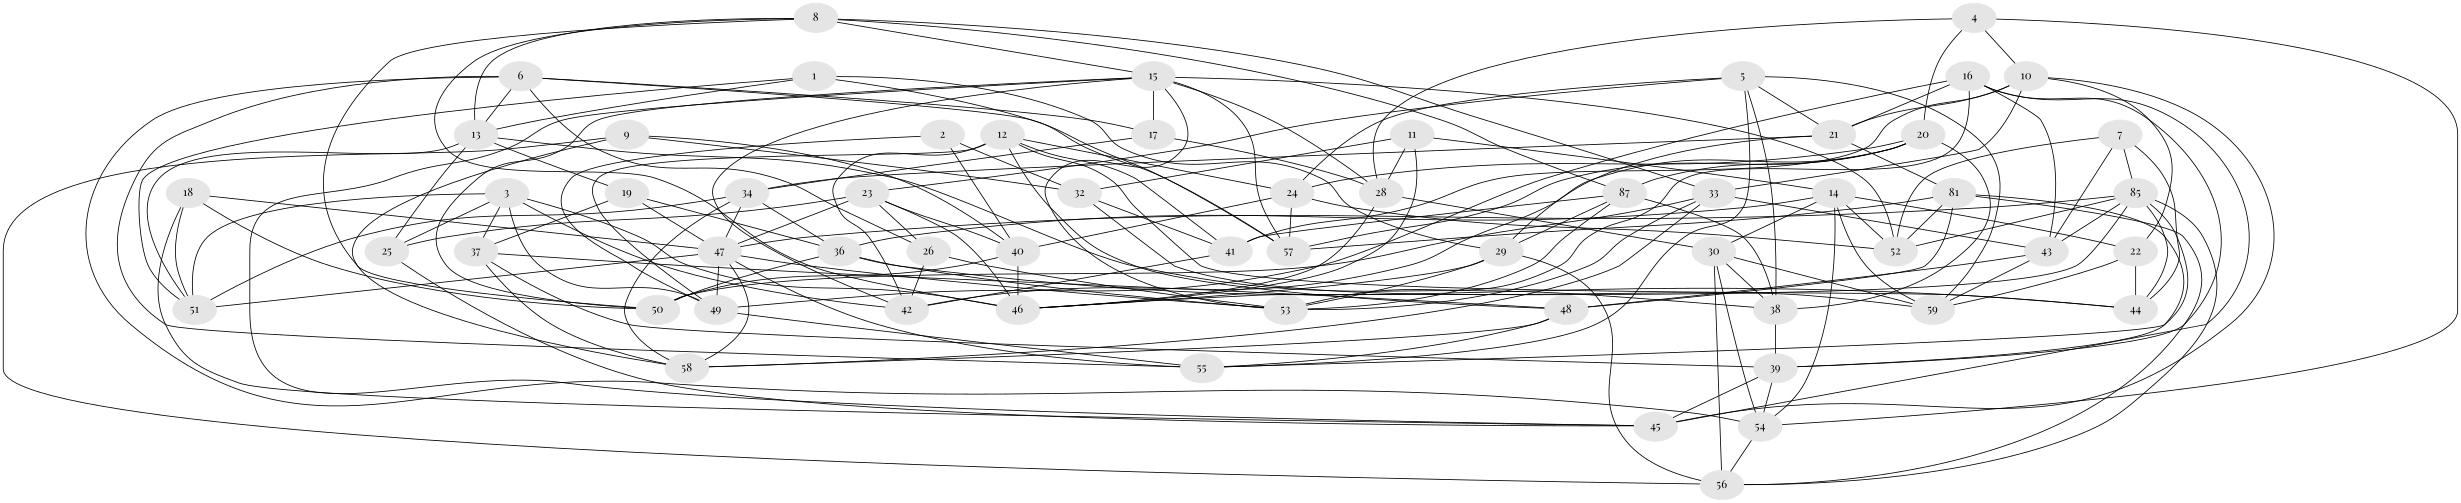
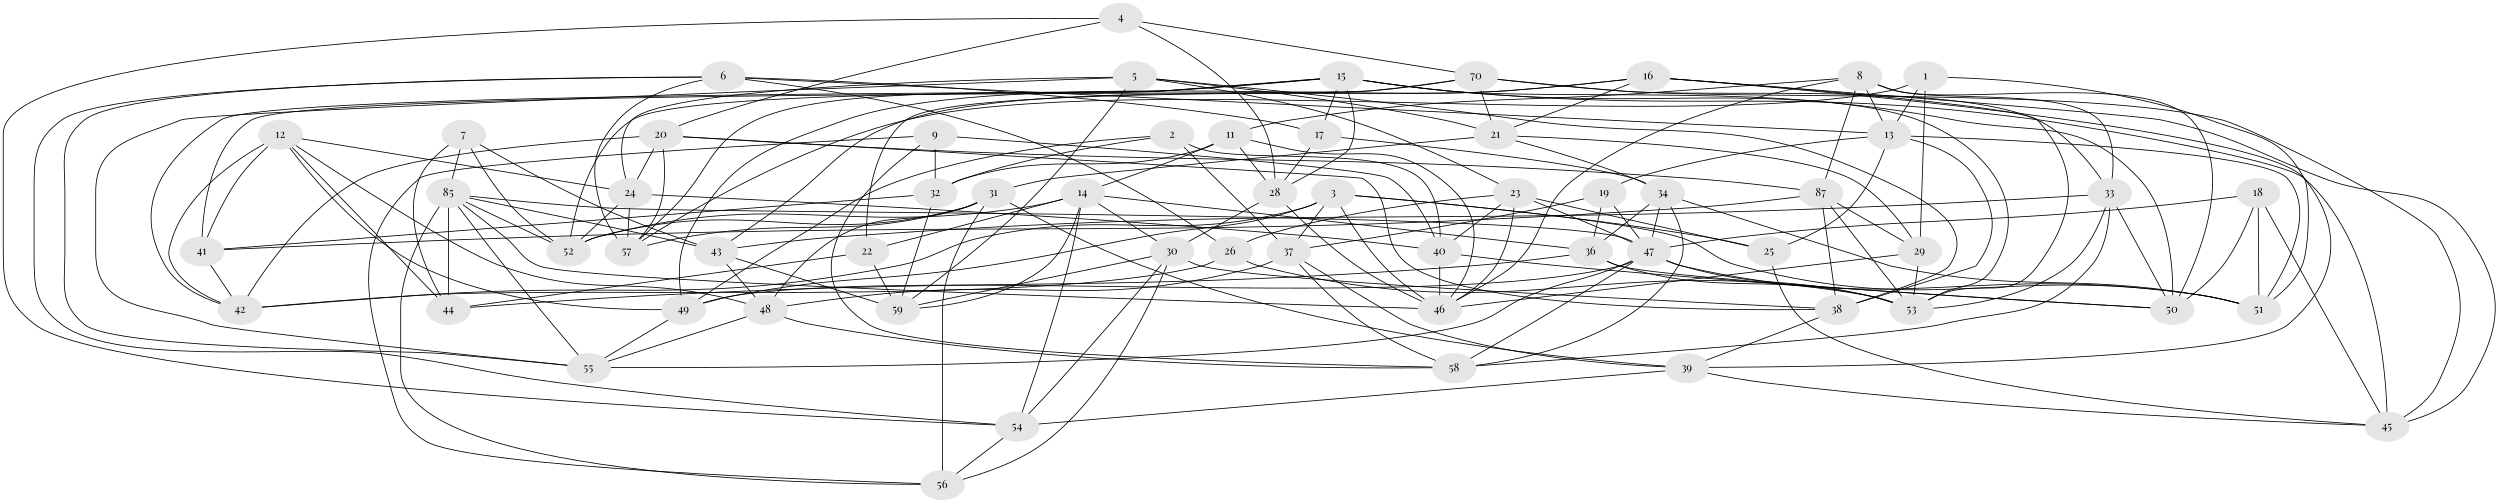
(985, 47) -> (1544, 98)
(2026, 76) -> (1476, 76)
none -> (1230, 193)
(1954, 193) -> (994, 193)
(1611, 369) -> none
